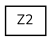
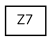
(26, 21) -> (26, 21)
